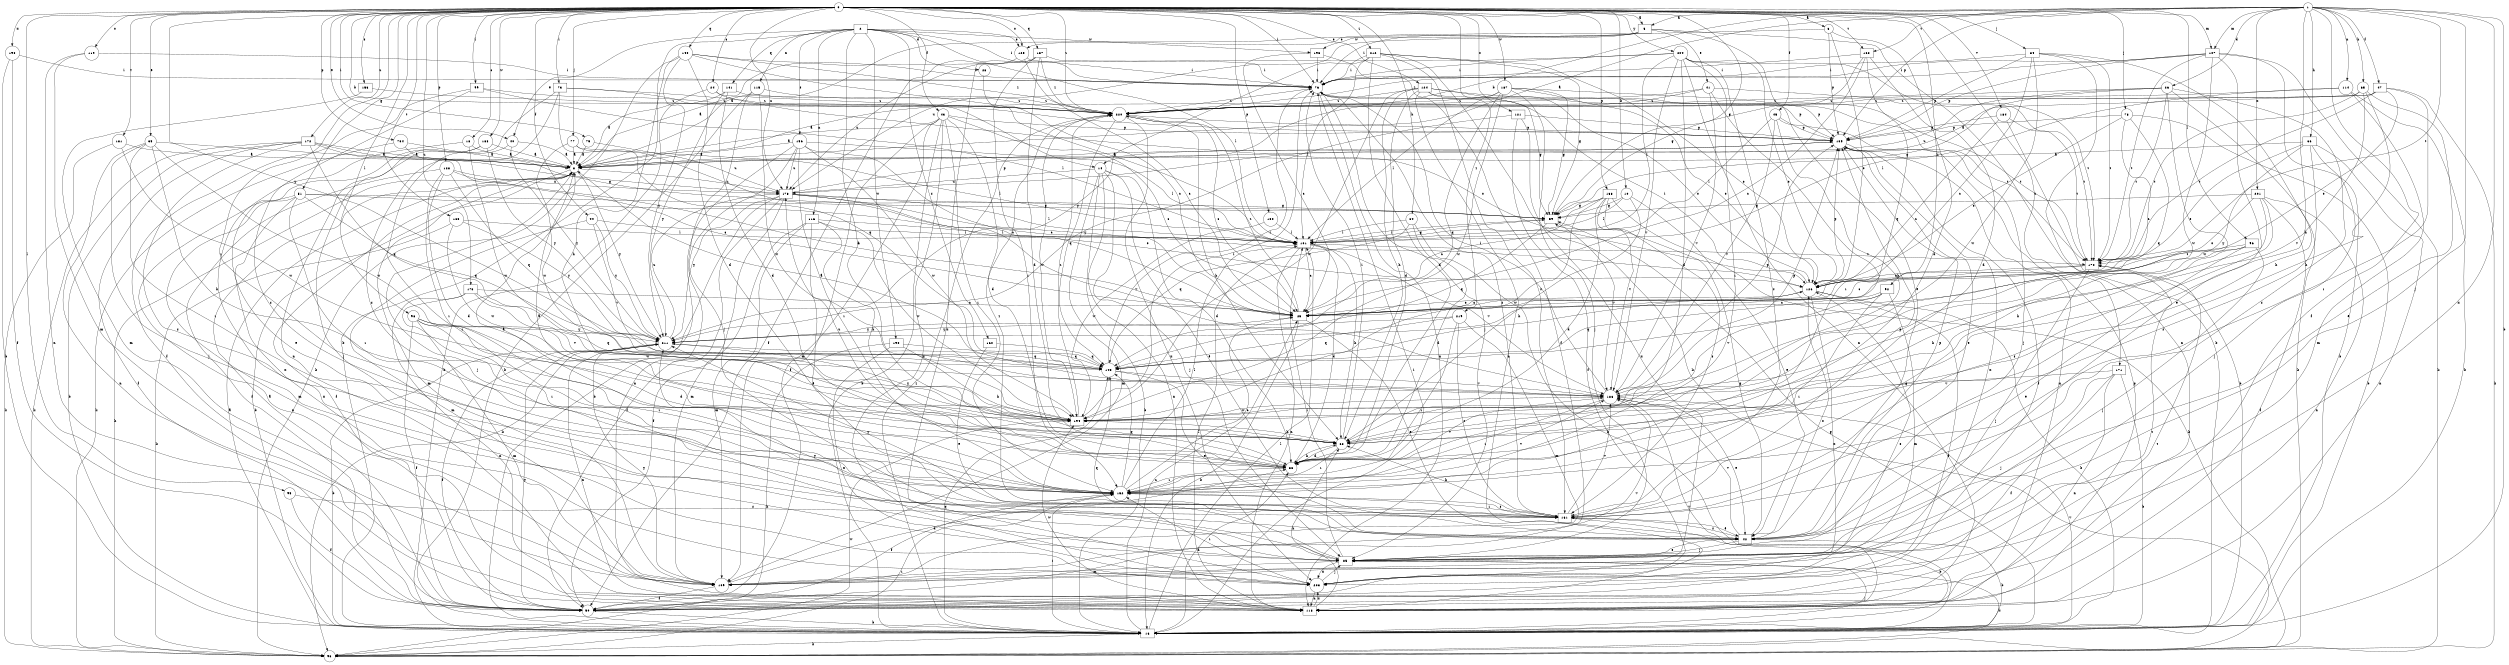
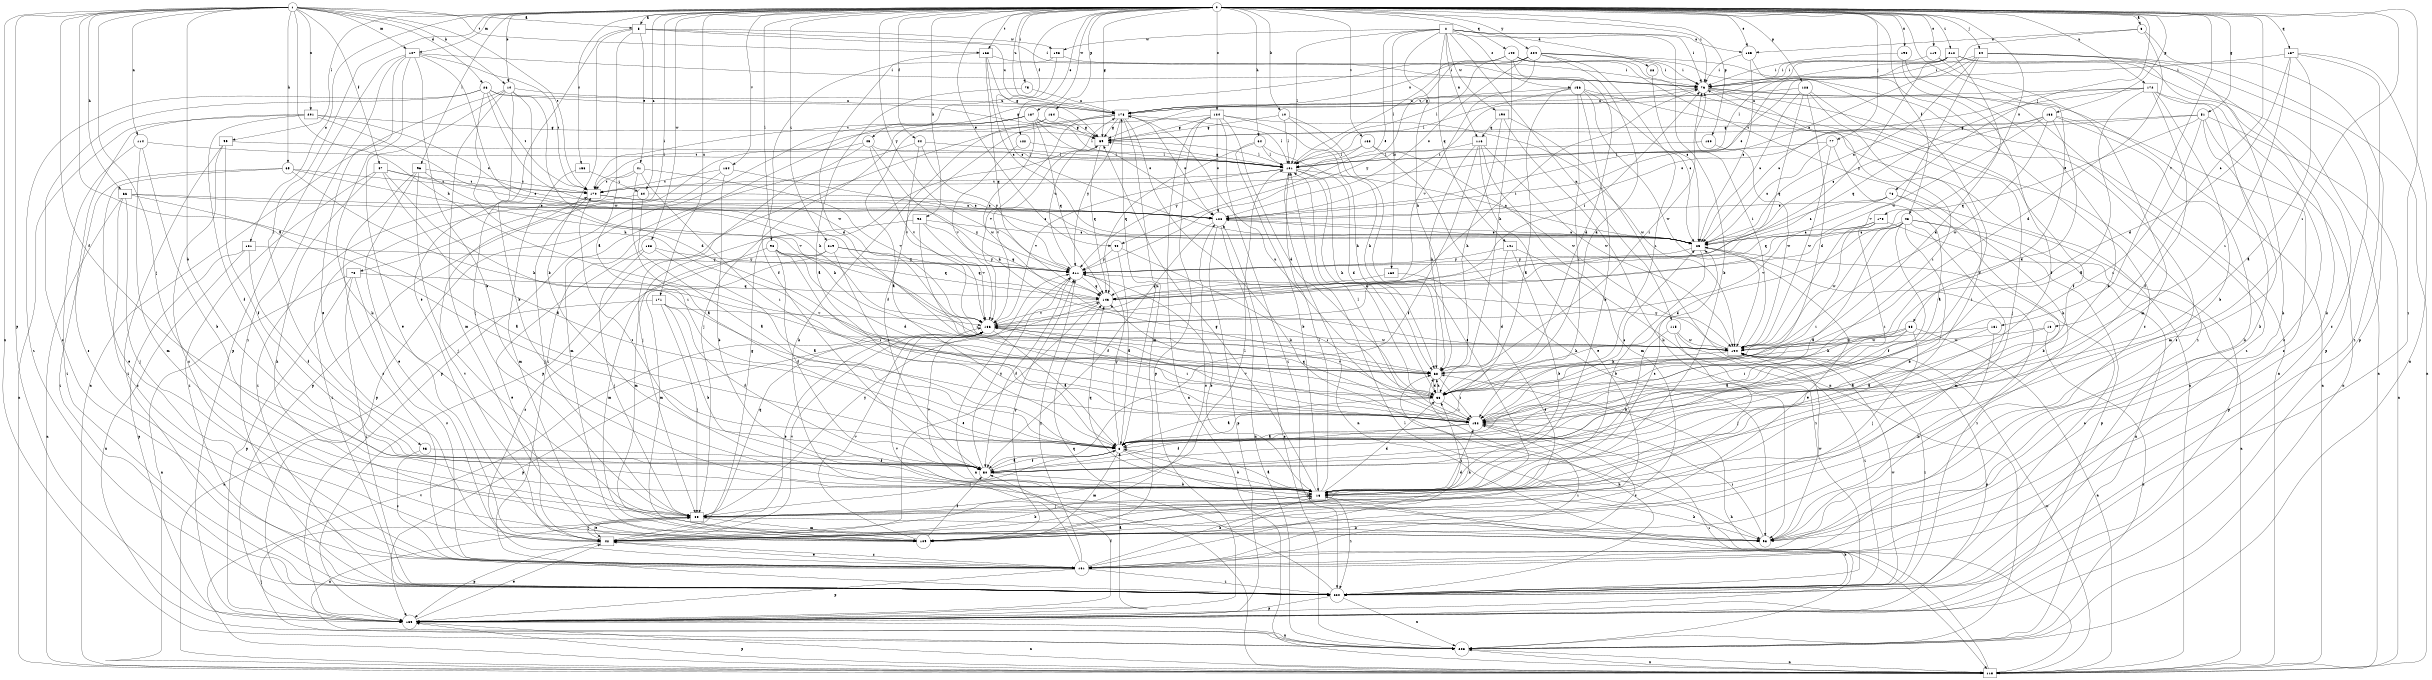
(612, 101) -> (611, 180)
(1811, 106) -> (1414, 102)
(401, 141) -> (1052, 114)
none -> (1023, 141)
(1610, 194) -> (2050, 114)
(1007, 351) -> (1490, 126)
(1907, 383) -> (383, 374)
(1565, 518) -> (1082, 568)
(2089, 602) -> (1406, 608)
